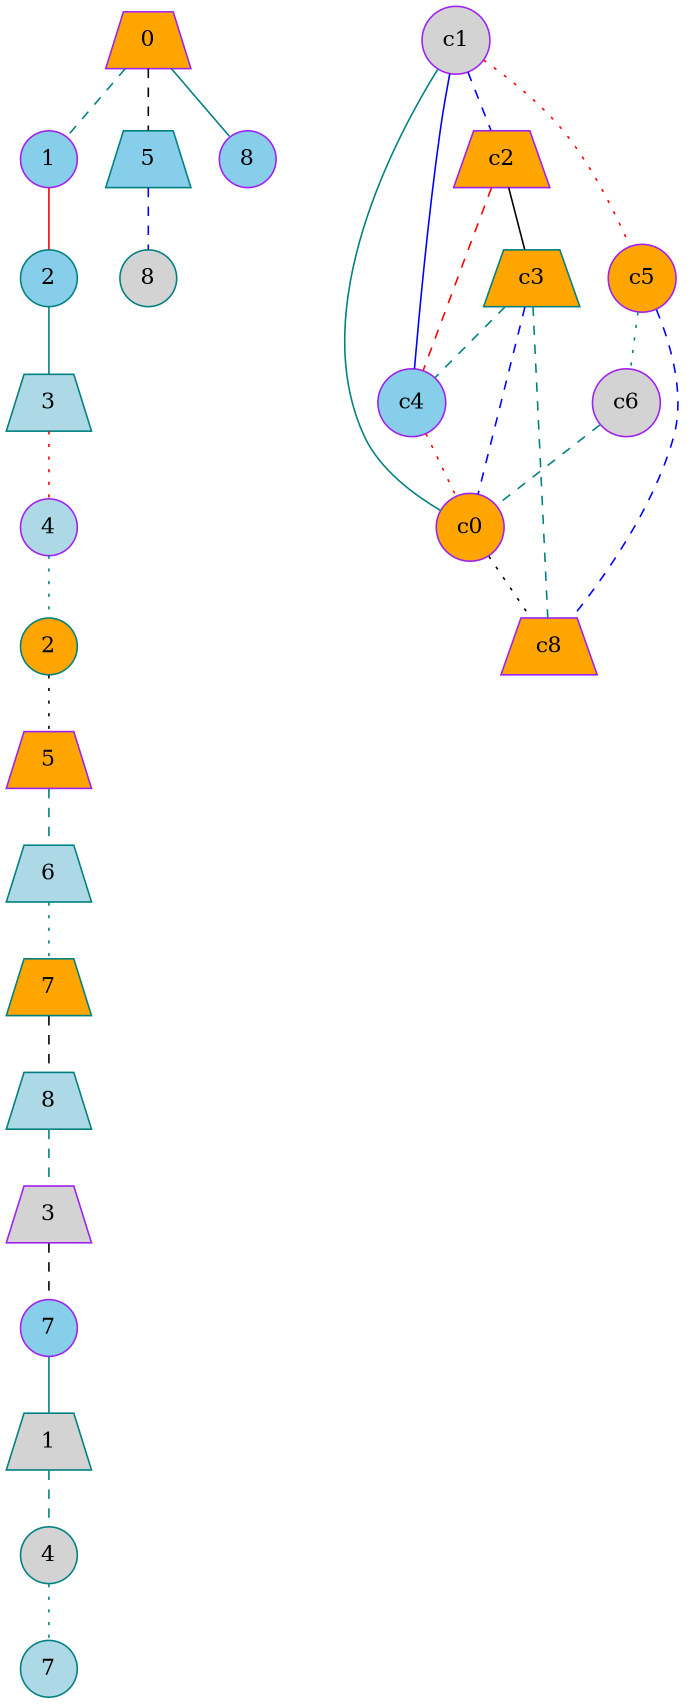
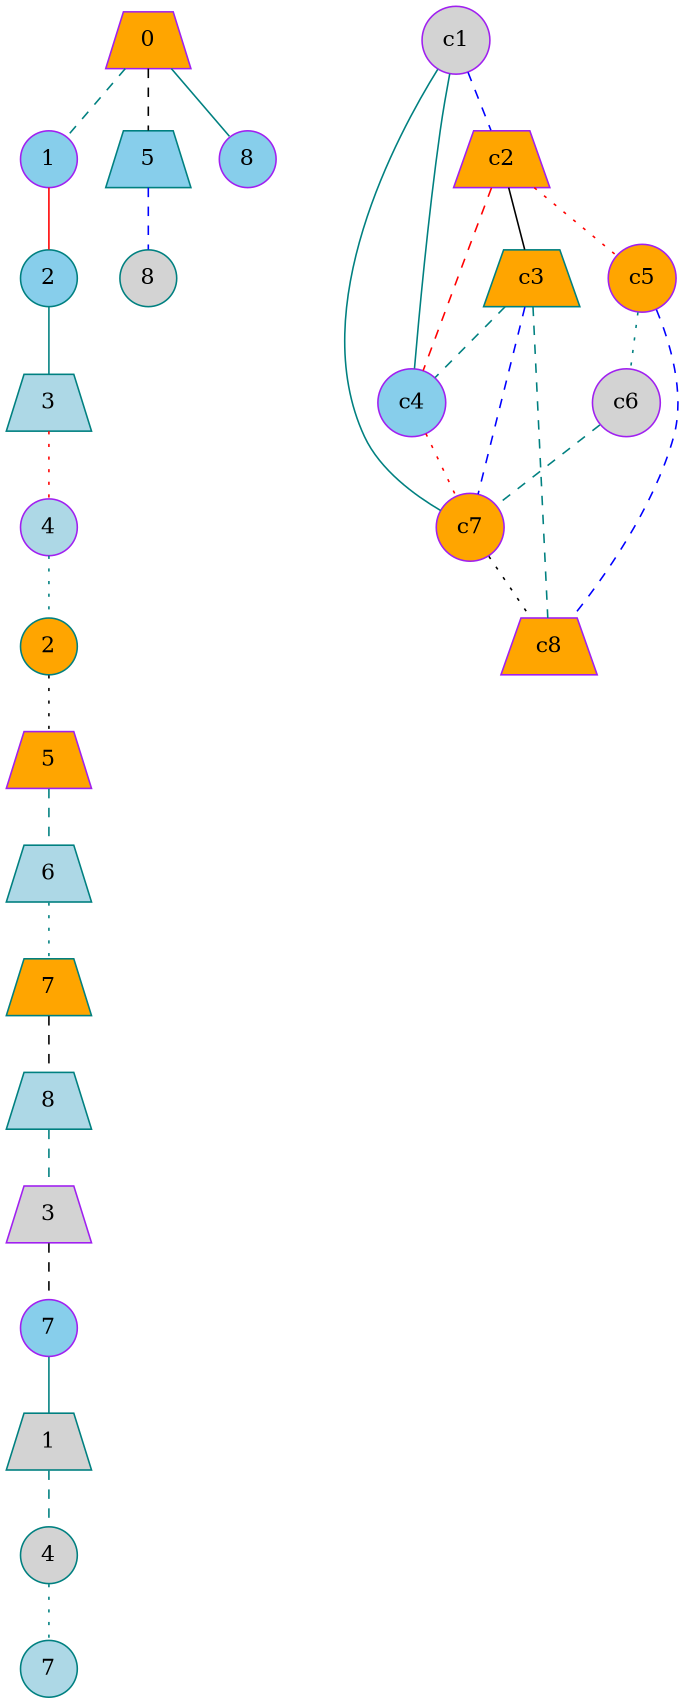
(571, 141) -> (576, 222)
(429, 221) -> (429, 221)
(470, 527) -> (470, 527)
